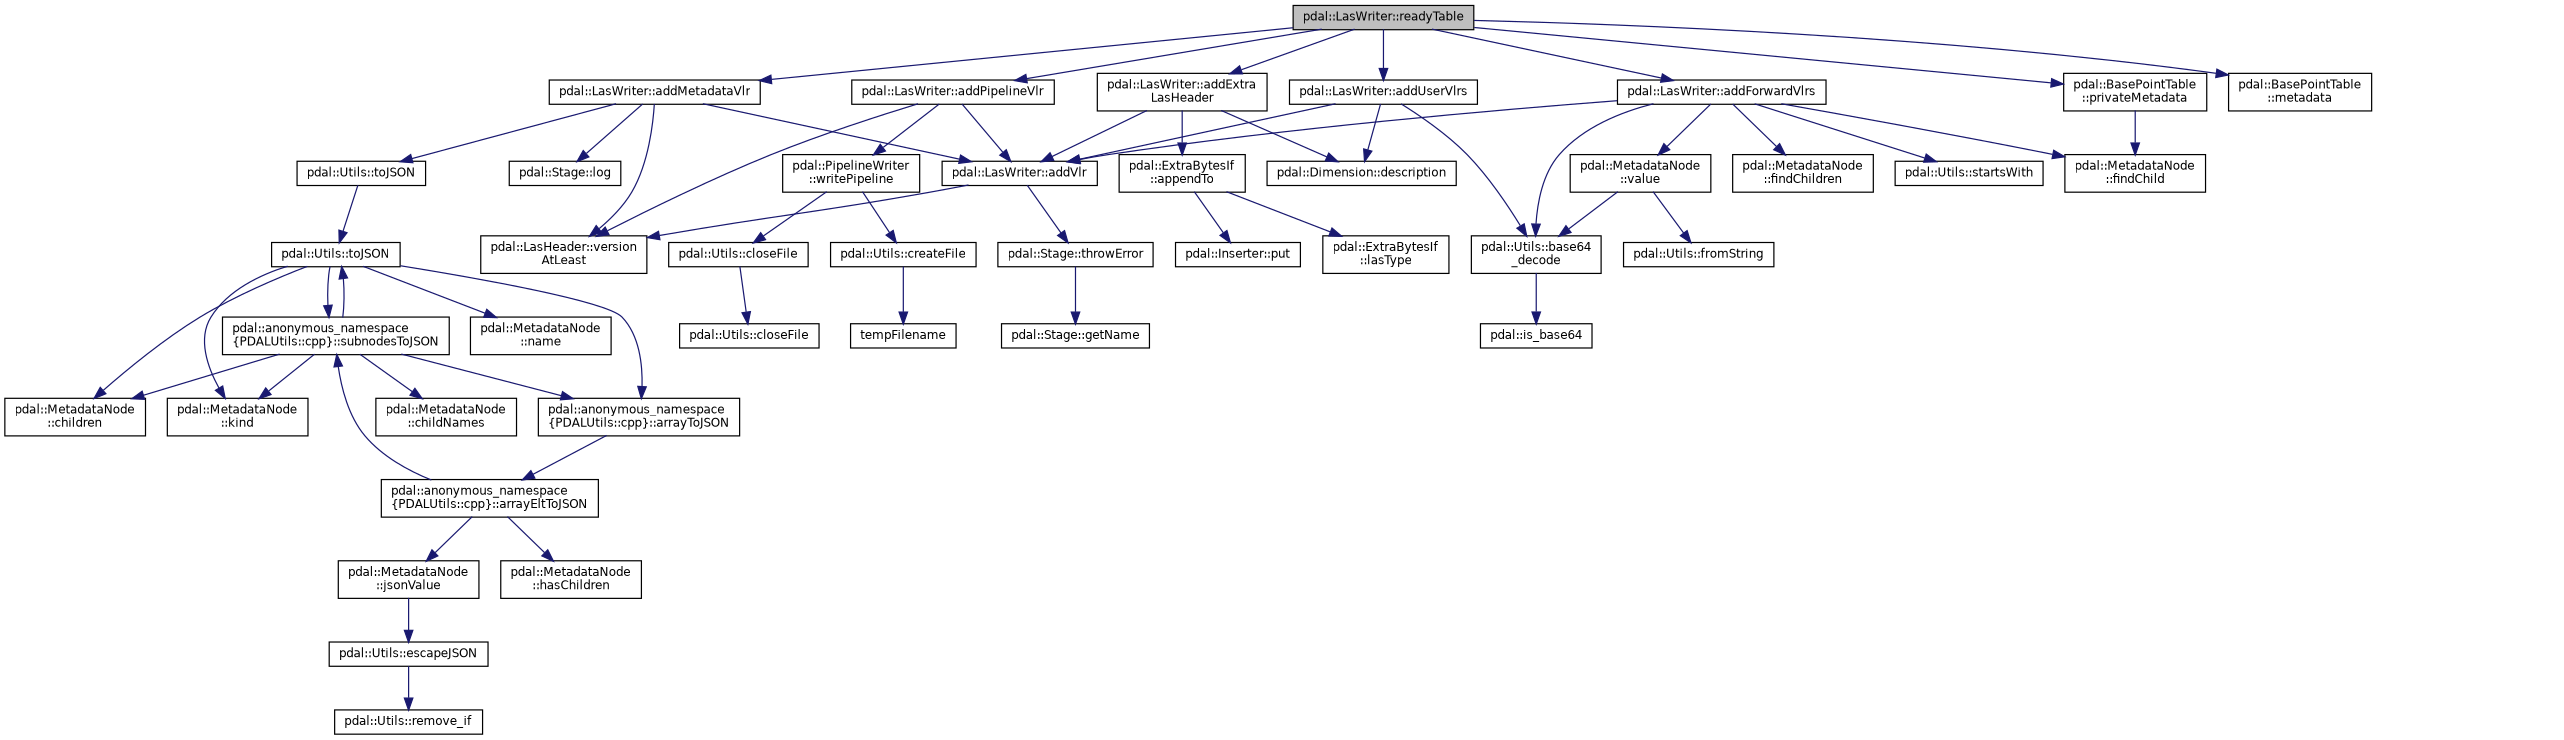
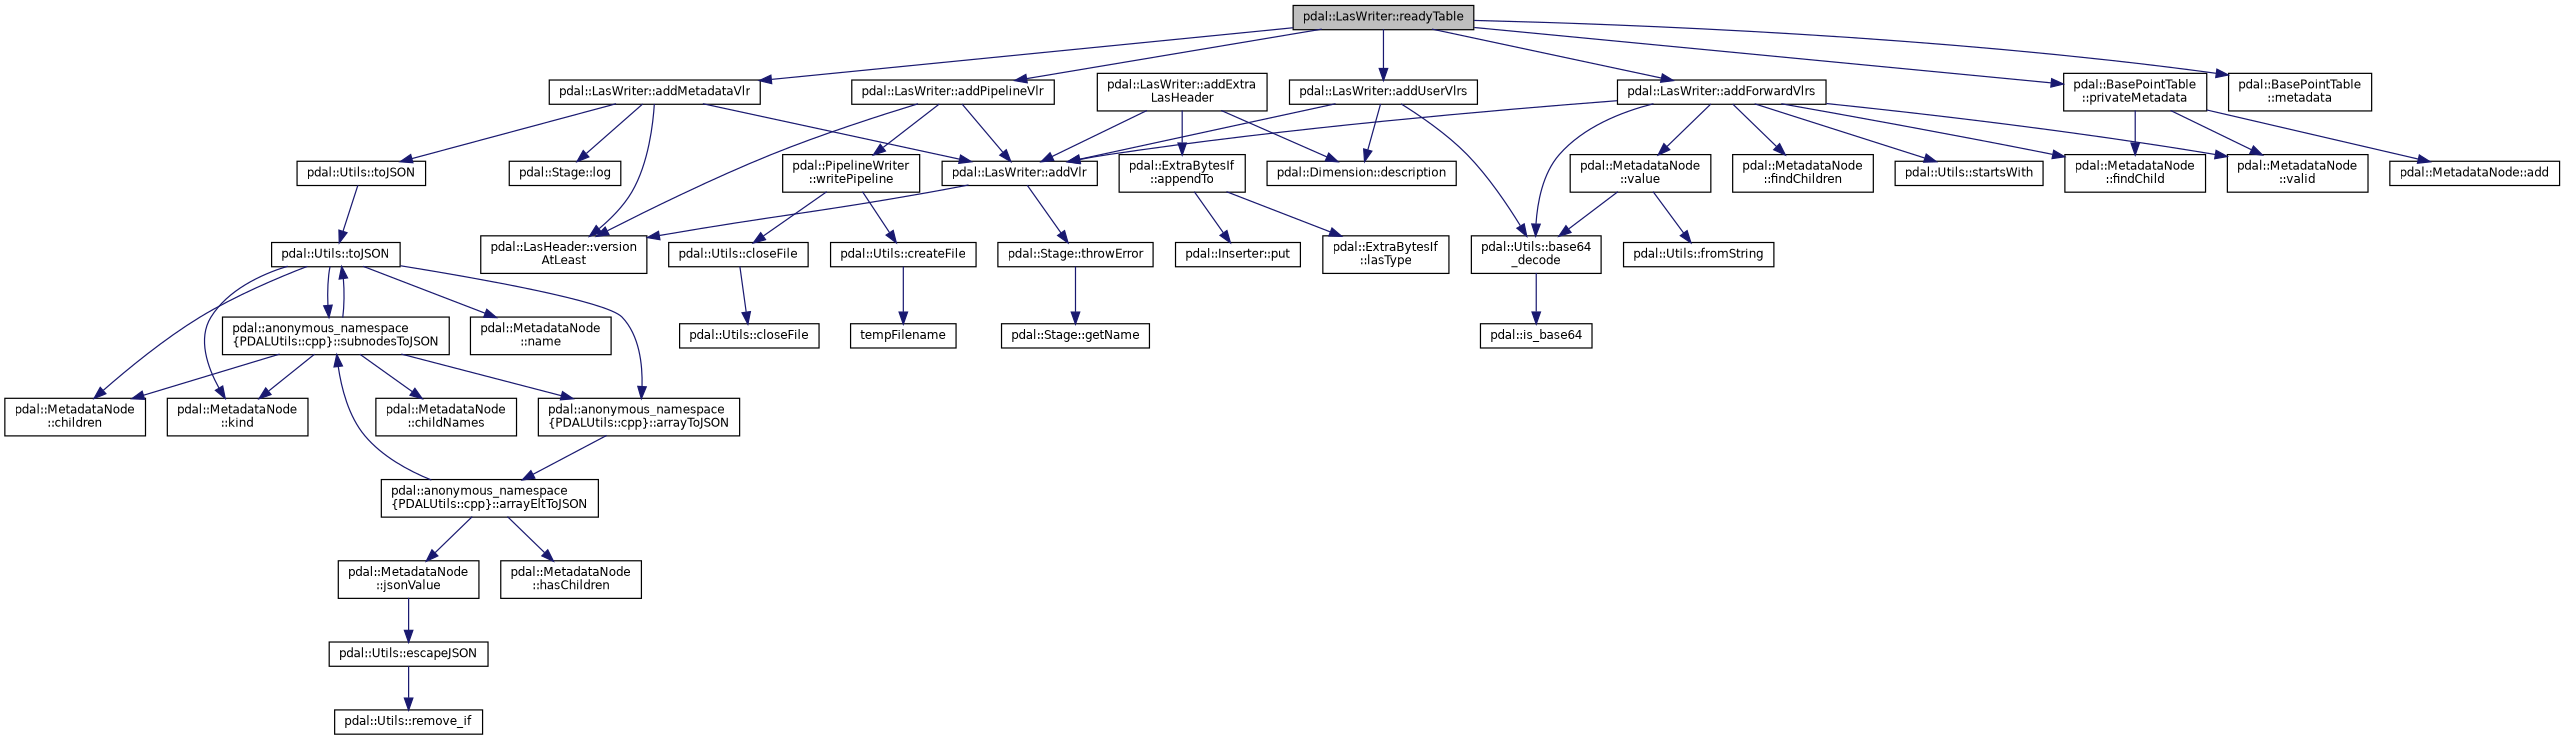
(1298, 49) -> none
none -> (2298, 173)
none -> (2475, 173)
